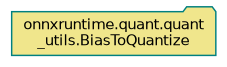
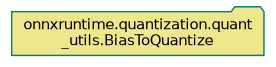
(114, 34) -> (138, 34)
